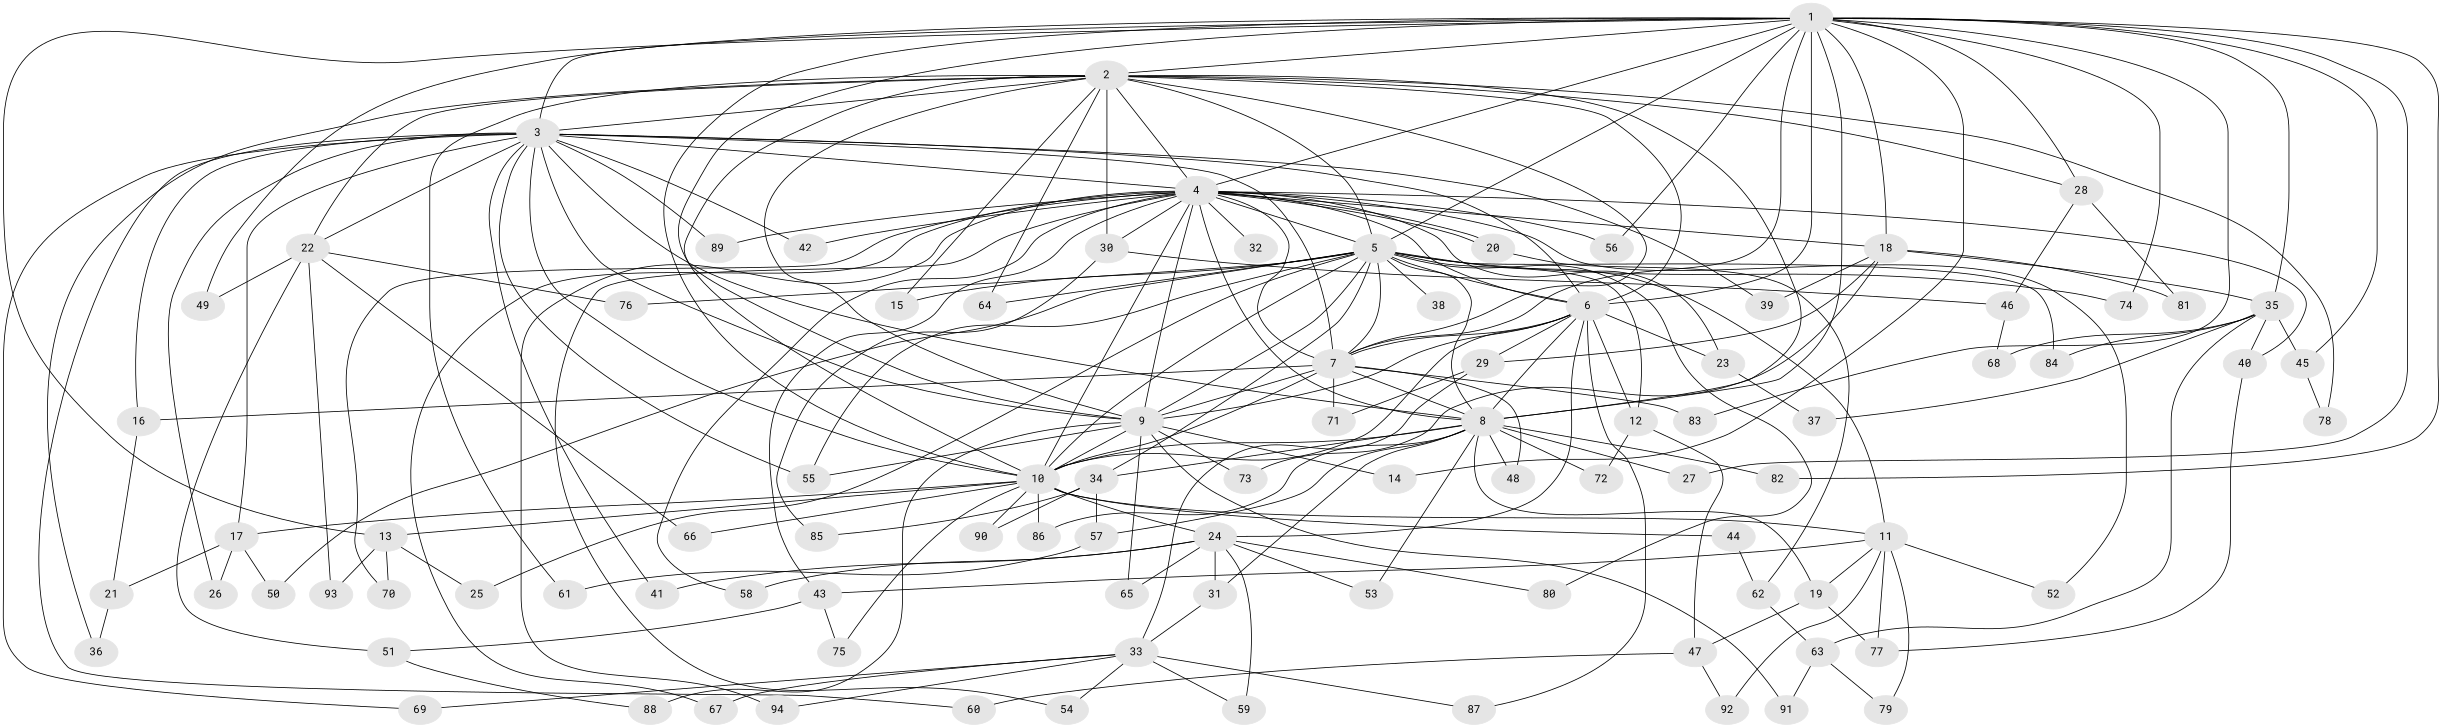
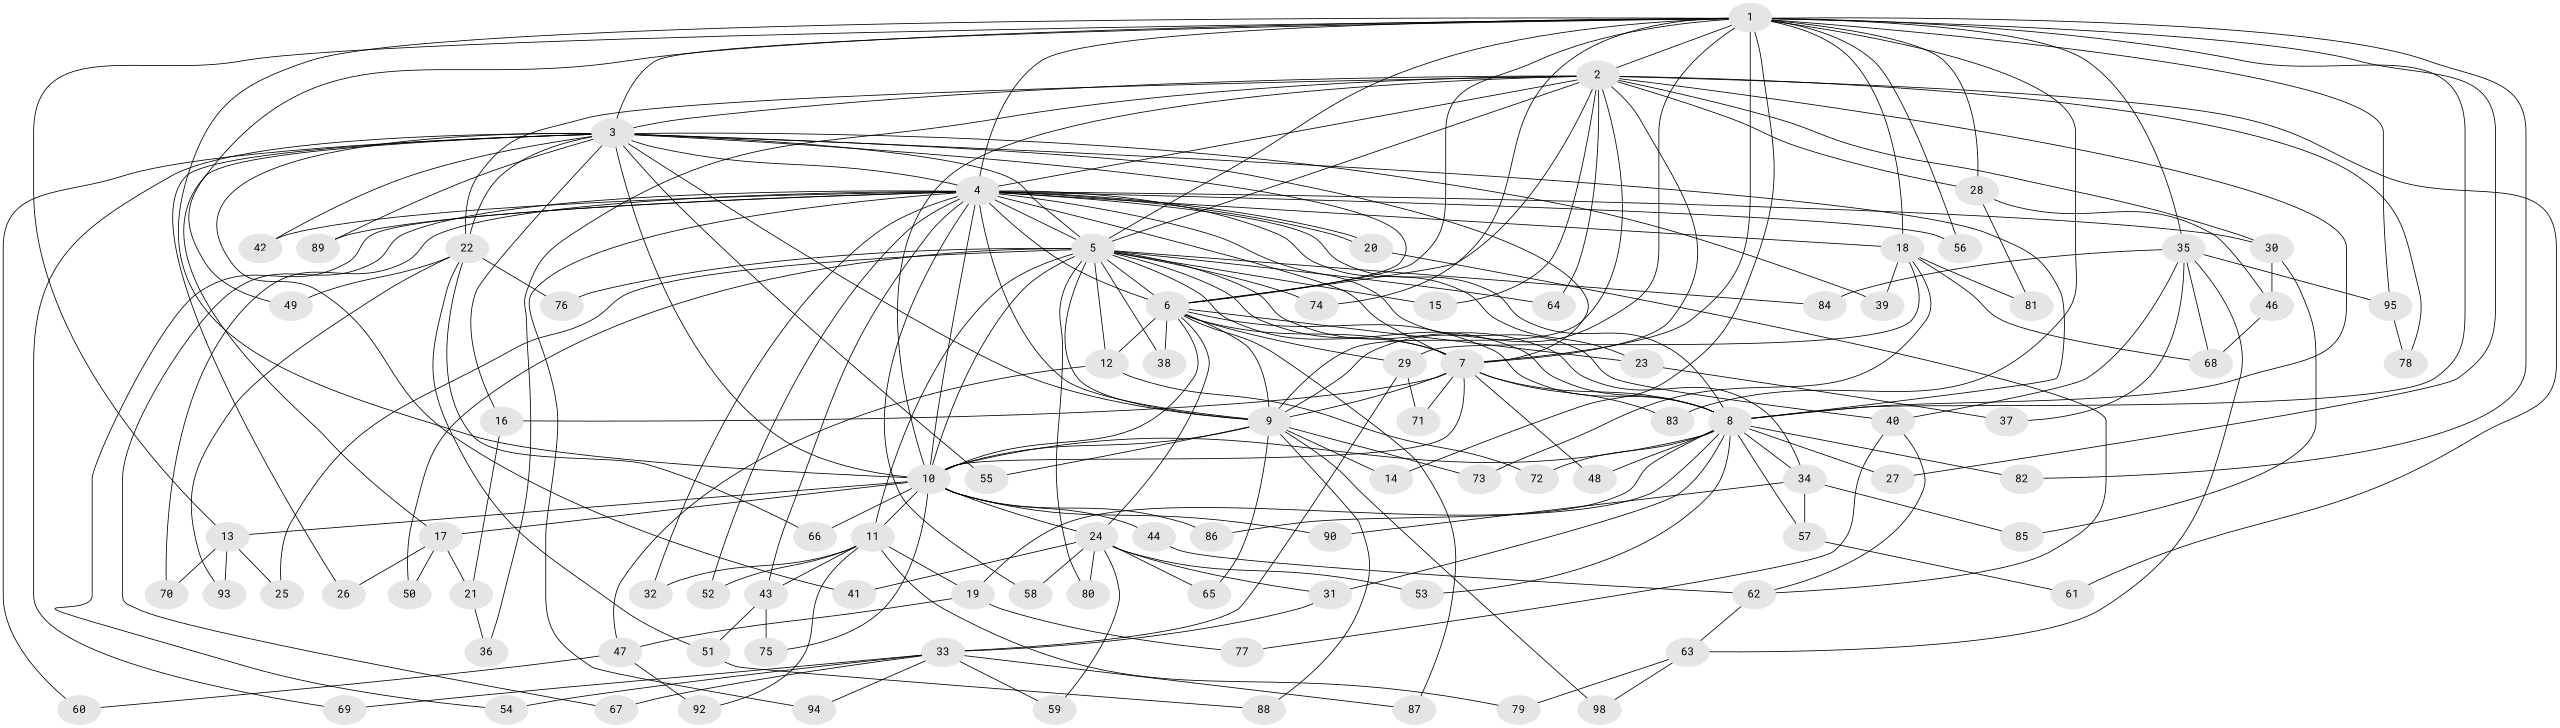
(2124, 277) -> (2037, 332)
(1058, 326) -> (951, 162)
none -> (1166, 335)
(2303, 364) -> (2391, 306)
none -> (1886, 539)
(1881, 595) -> (767, 565)
(1787, 710) -> (1600, 710)
